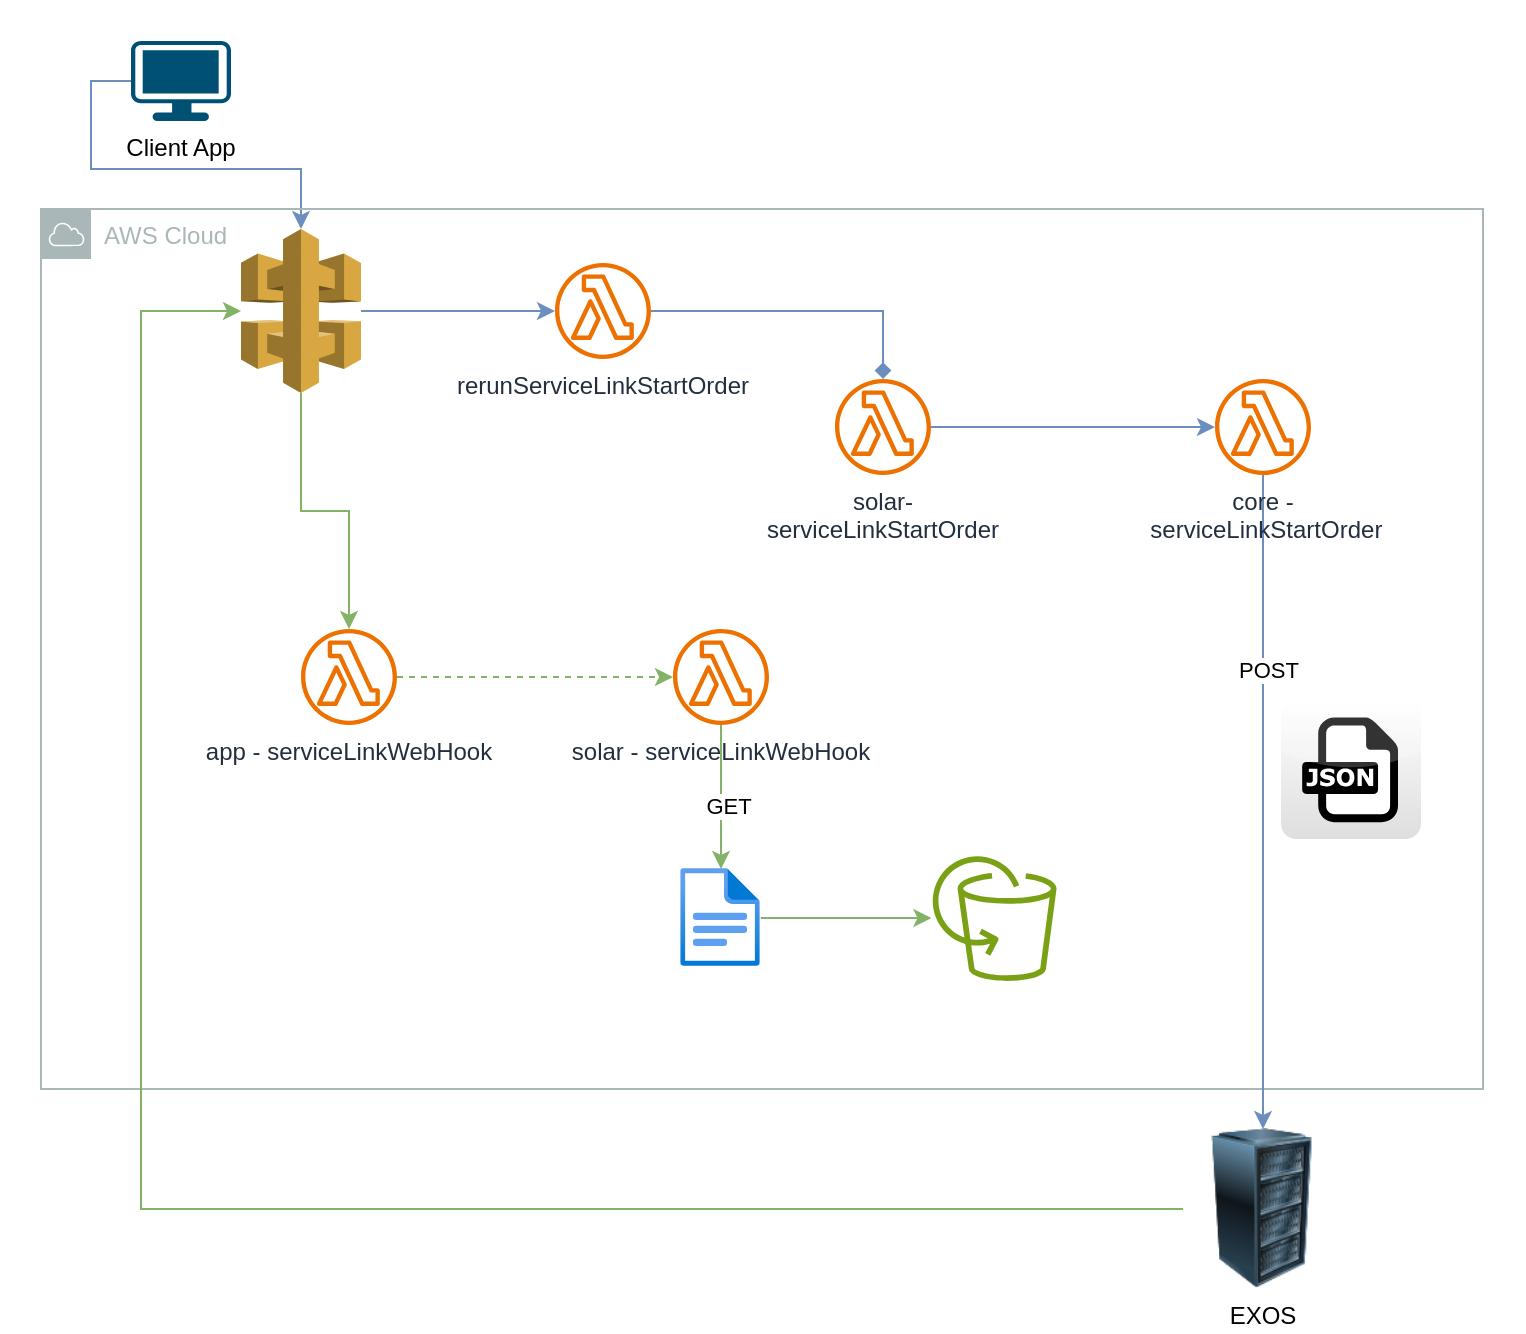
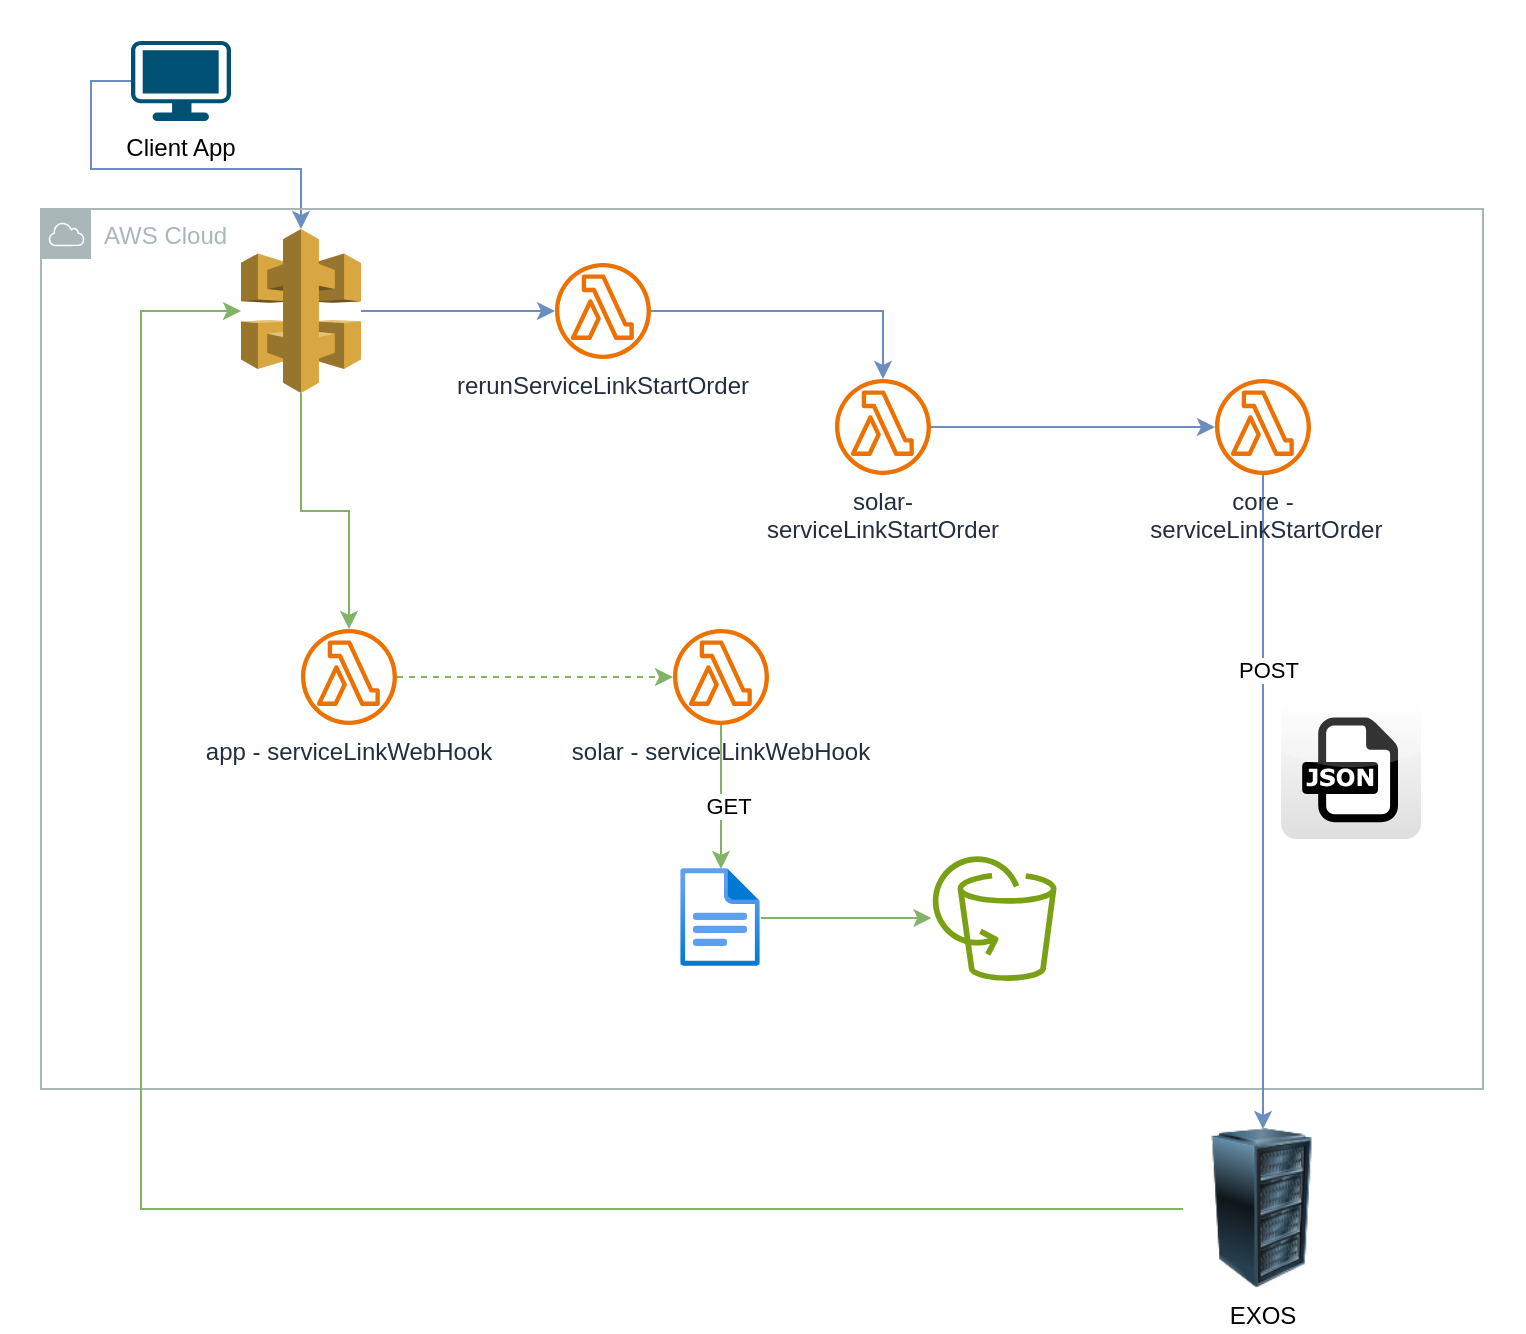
(883, 363) -> (883, 364)
